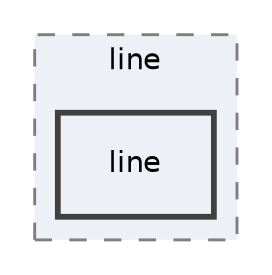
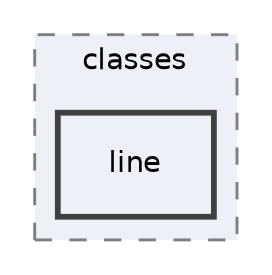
(136, 62) -> (136, 62)
